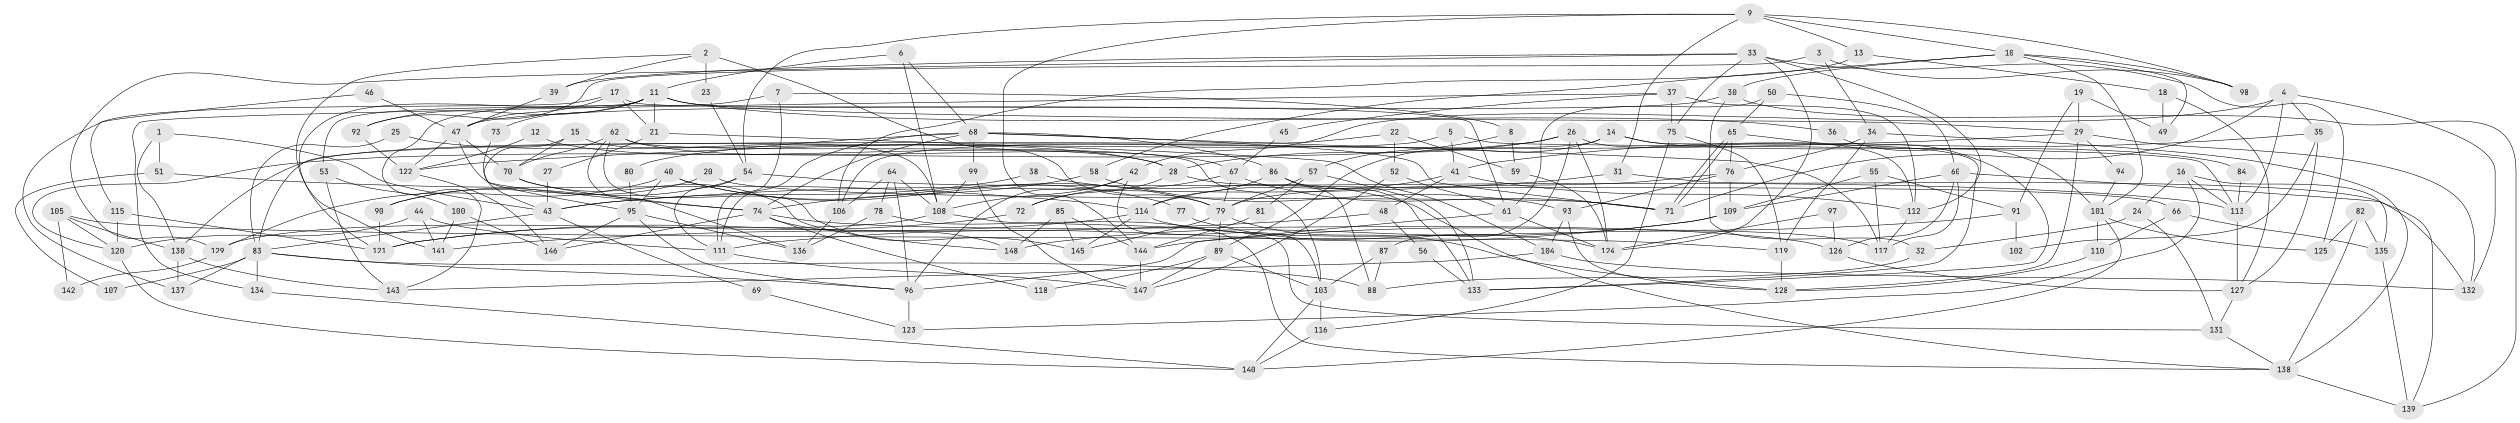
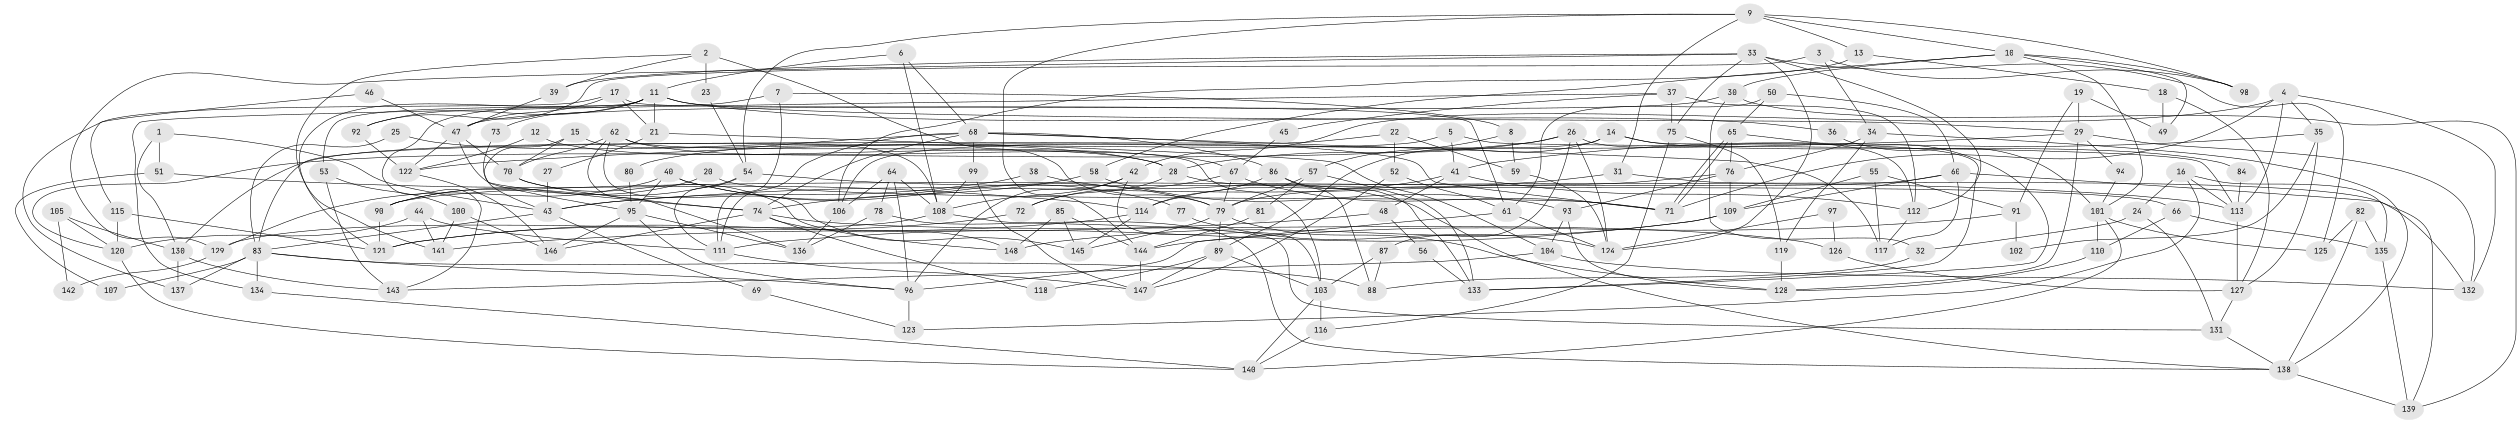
(1914, 233) -> (816, 184)
(1510, 234) -> none
(918, 237) -> none
